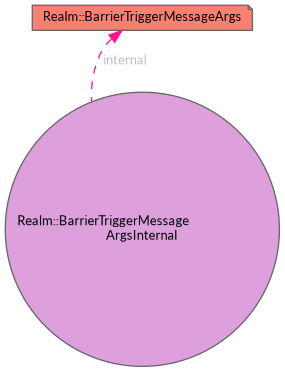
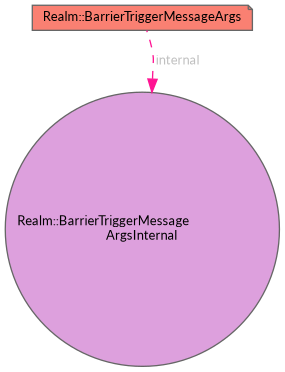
(95, 68) -> (153, 54)
